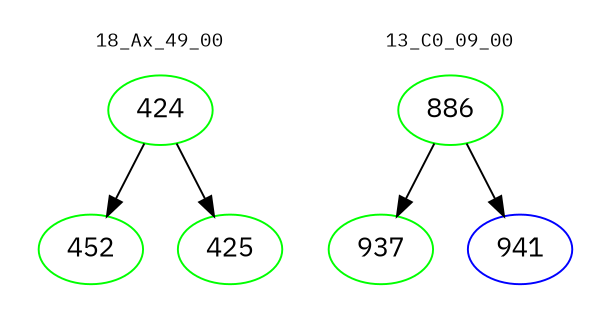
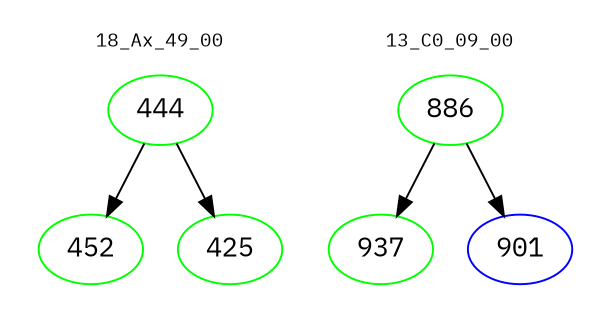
(160, 110) -> (160, 110)
(520, 249) -> (520, 249)
